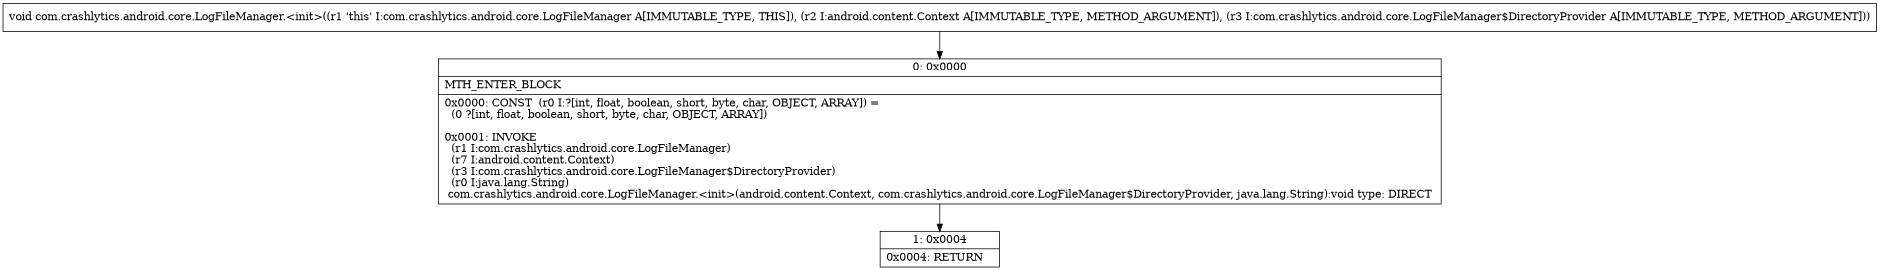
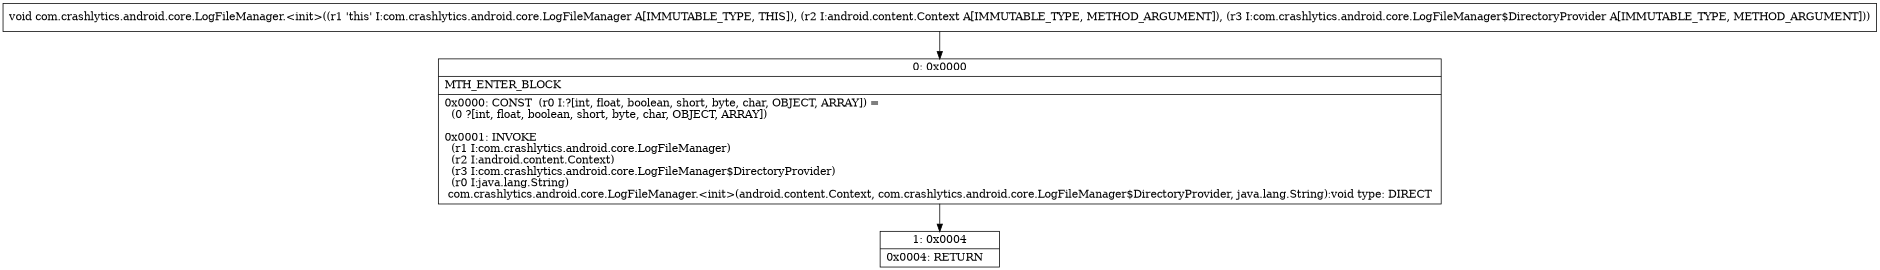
(530, 160) -> (530, 160)
